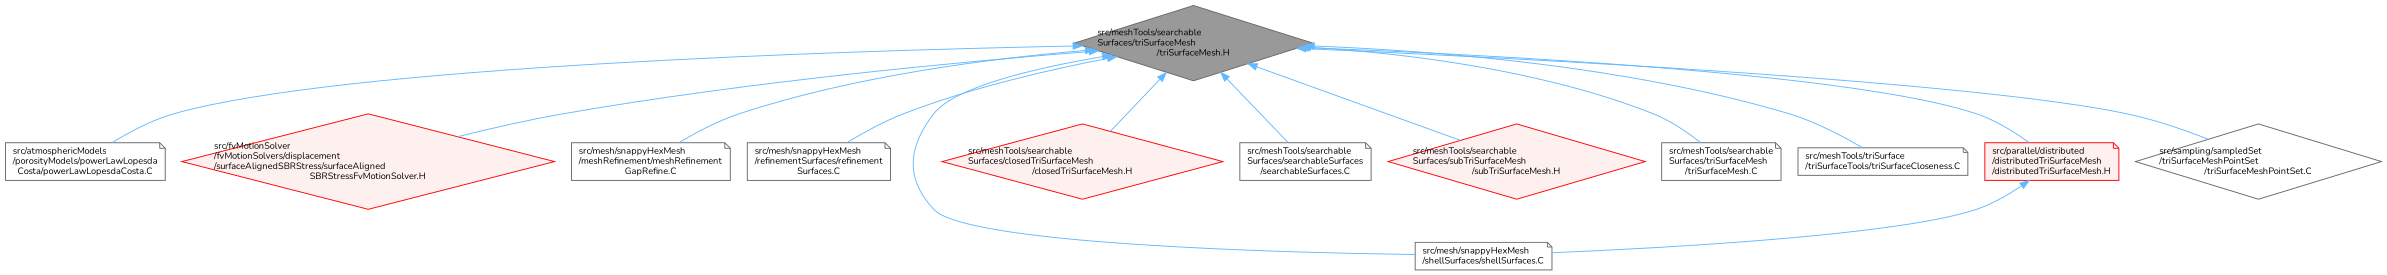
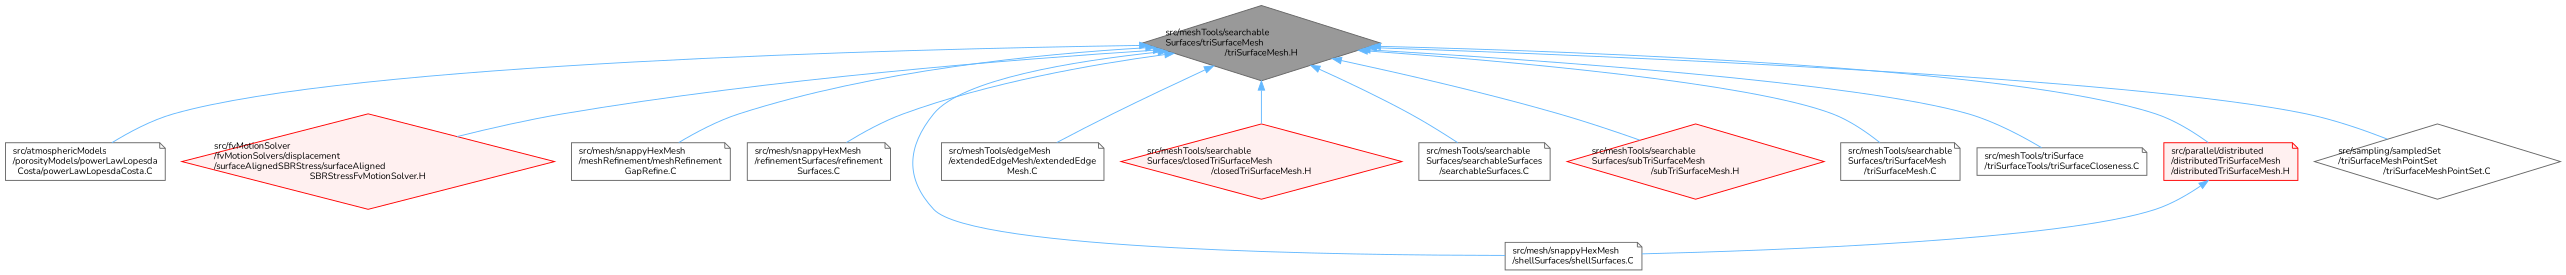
none -> (1023, 162)
